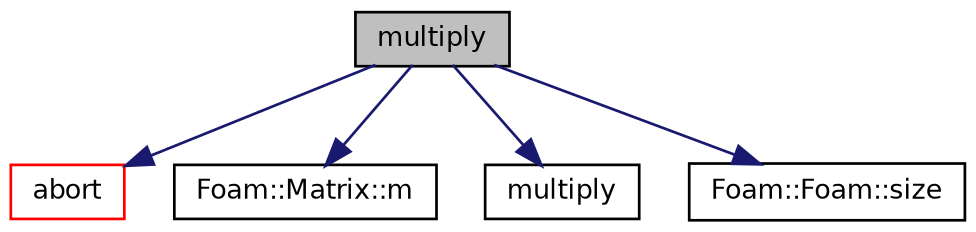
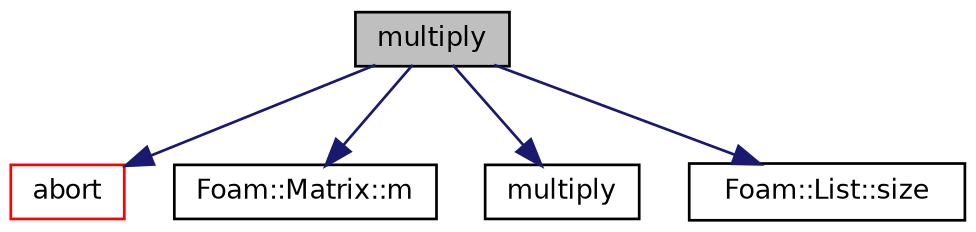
(827, 192) -> (827, 192)
